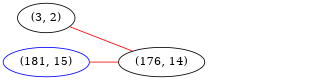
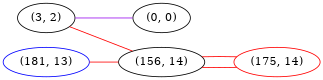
none -> (162, 18)
(46, 62) -> (46, 62)
(162, 62) -> (162, 62)
none -> (277, 62)
